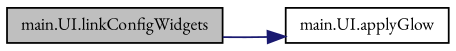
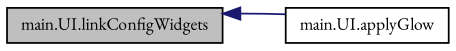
(245, 37) -> (263, 14)
